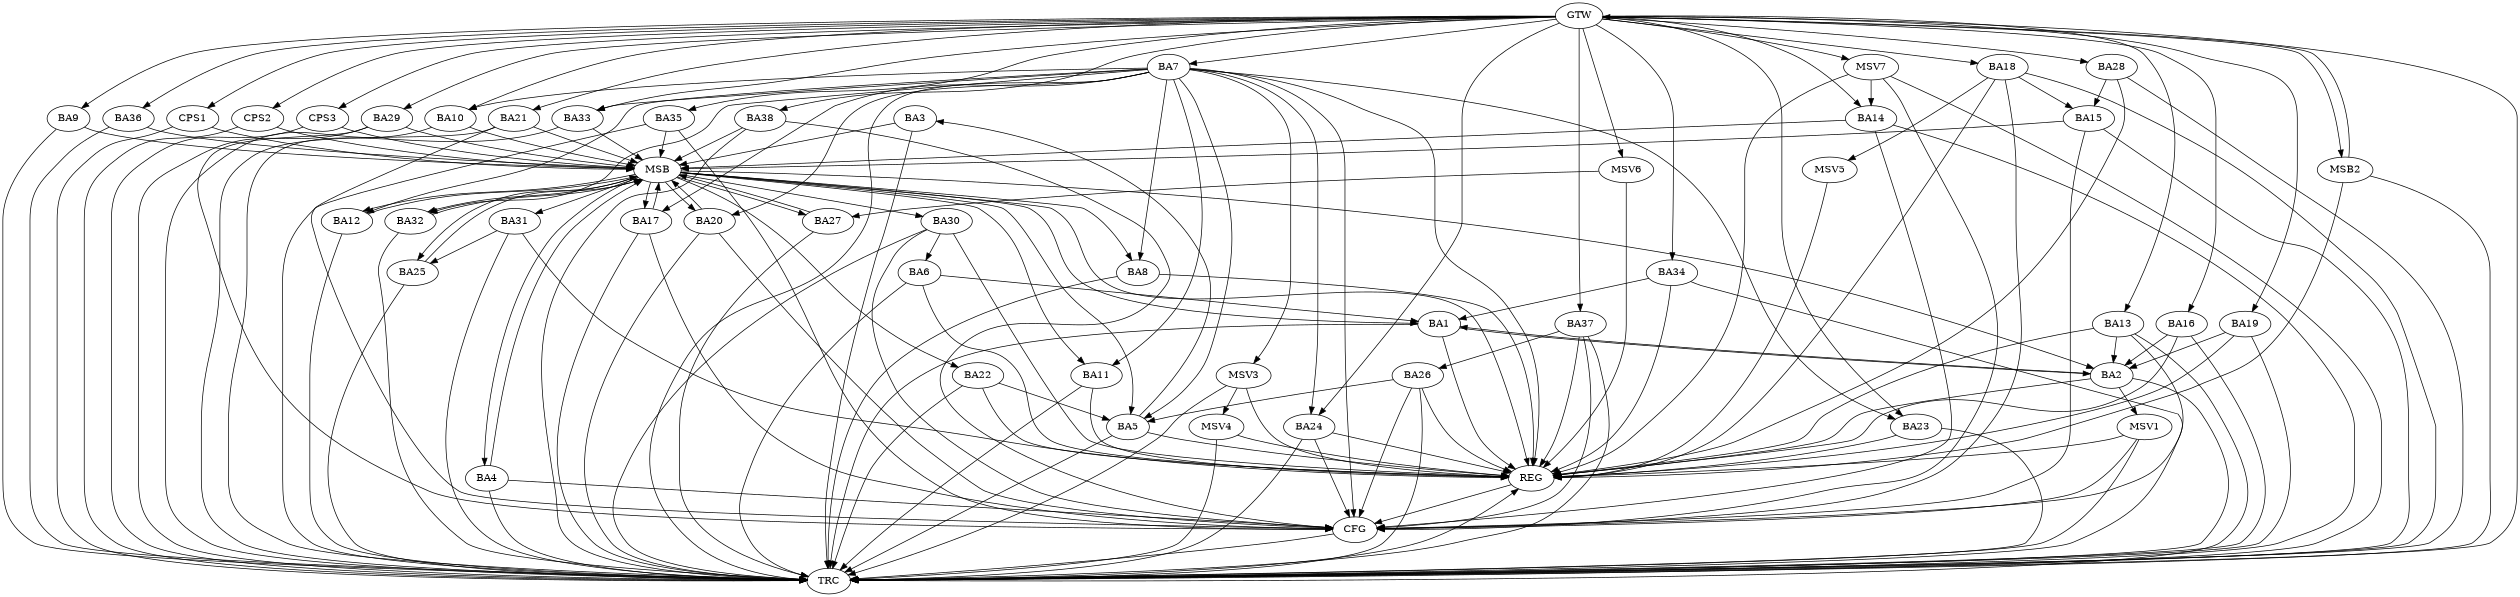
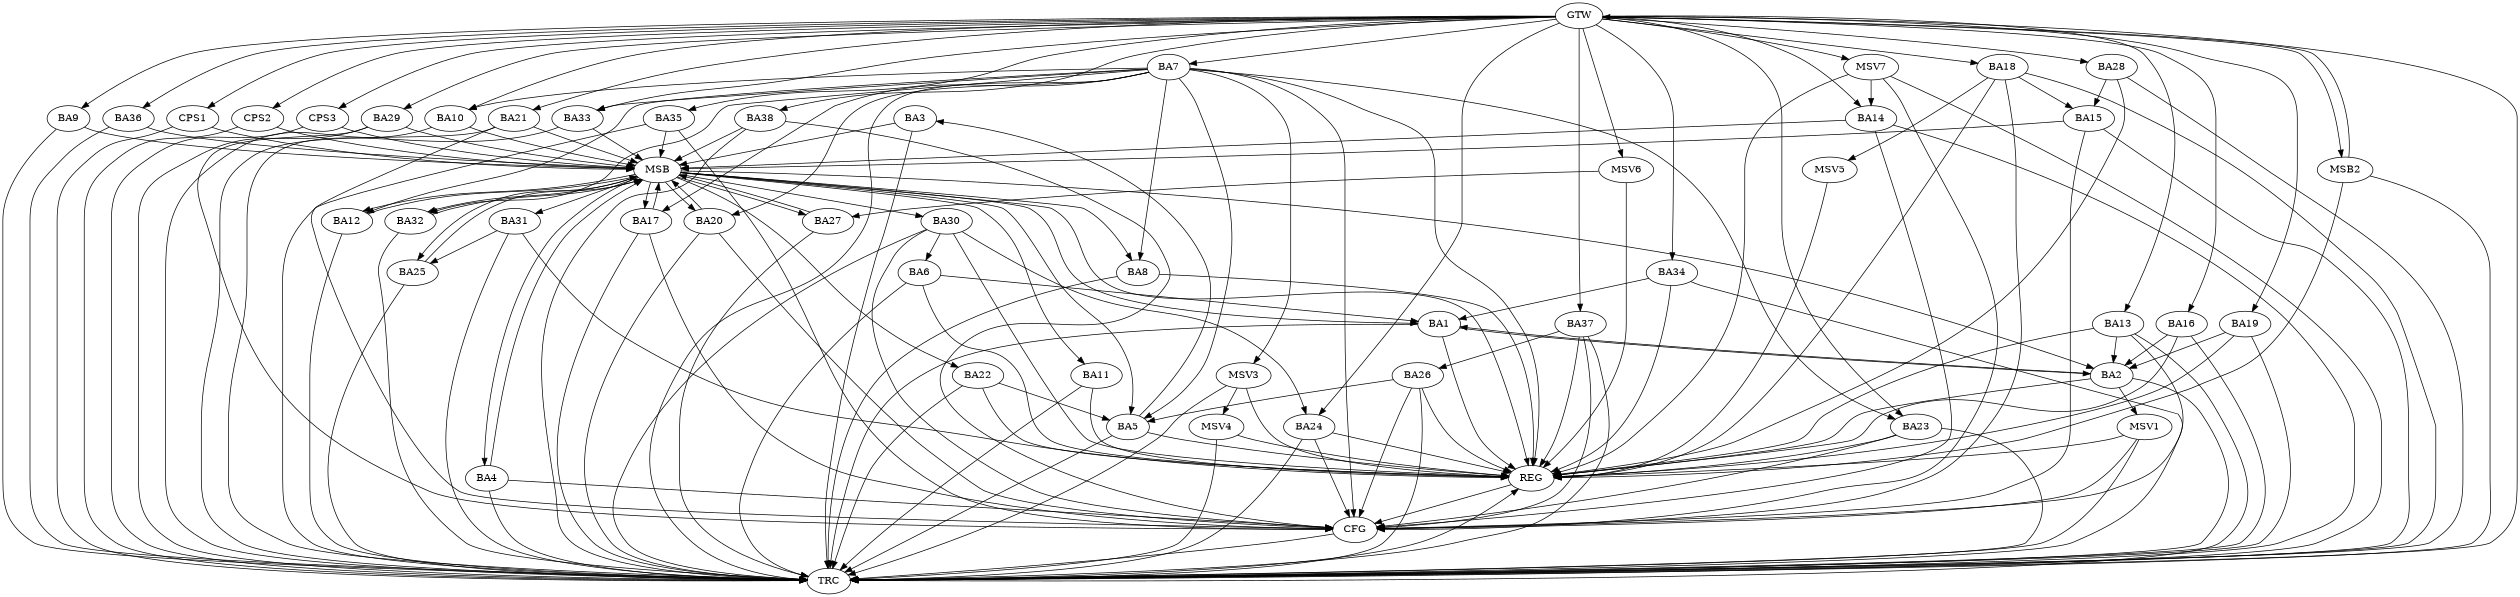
(1318, 198) -> (1134, 308)
(1201, 234) -> none
none -> (1642, 491)
